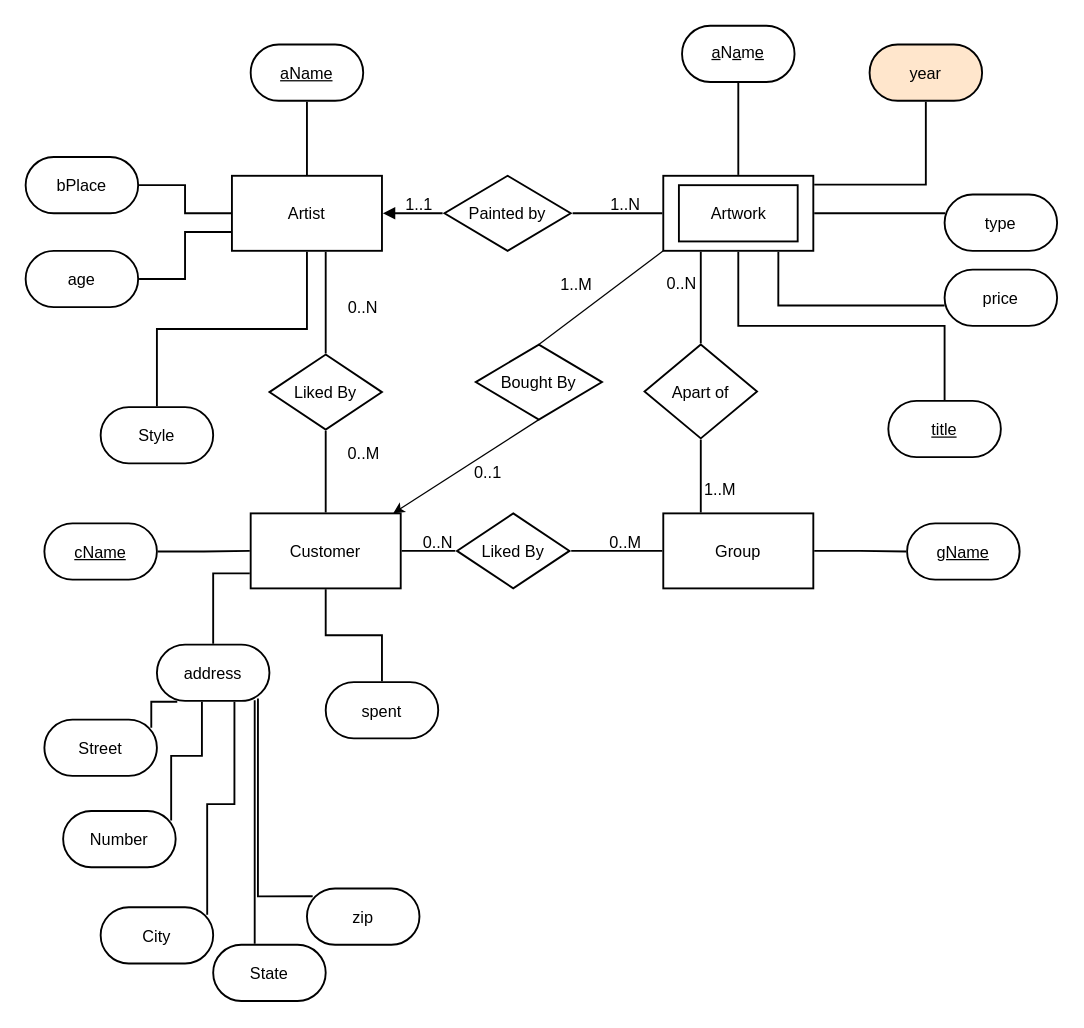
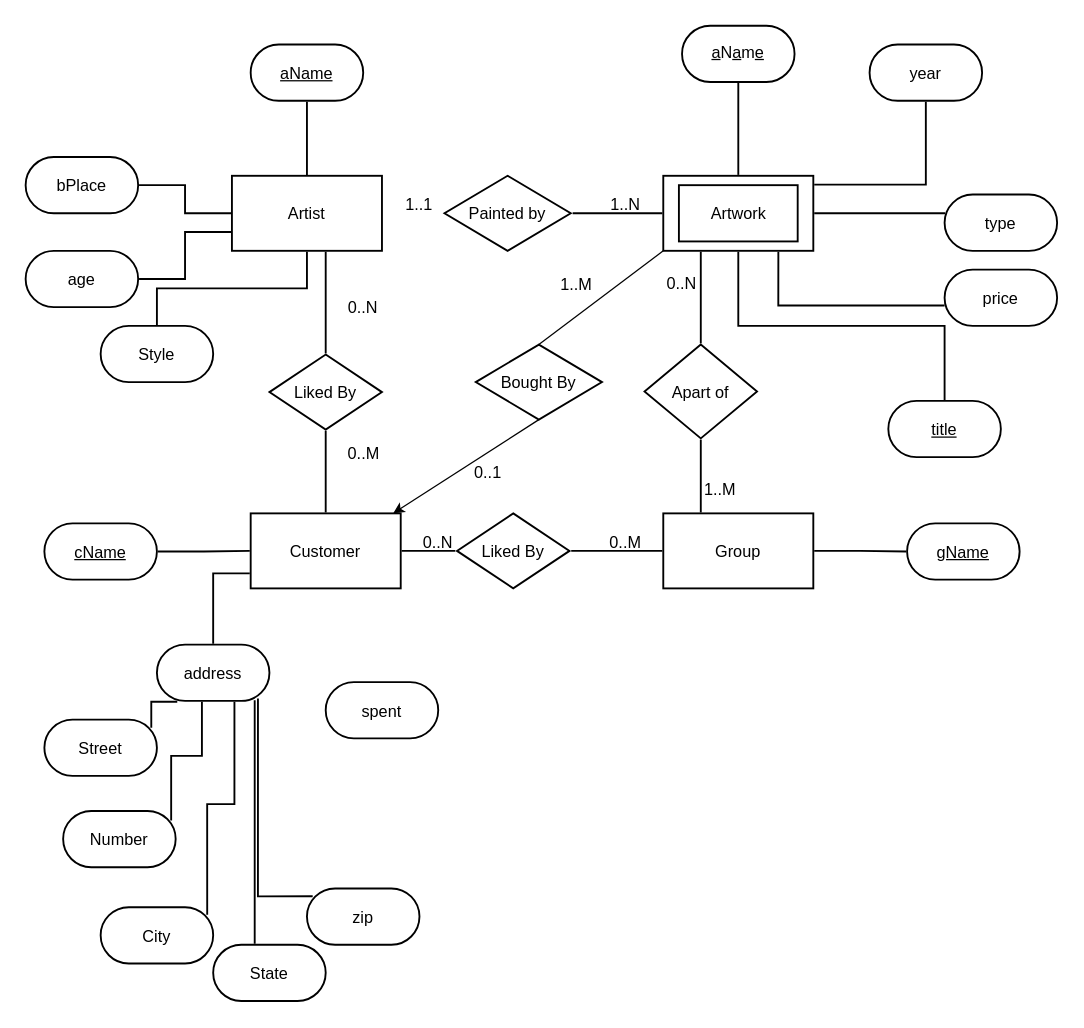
(926, 73) -> (926, 73)
(418, 213) -> none
(157, 435) -> (157, 354)
(354, 635) -> none
